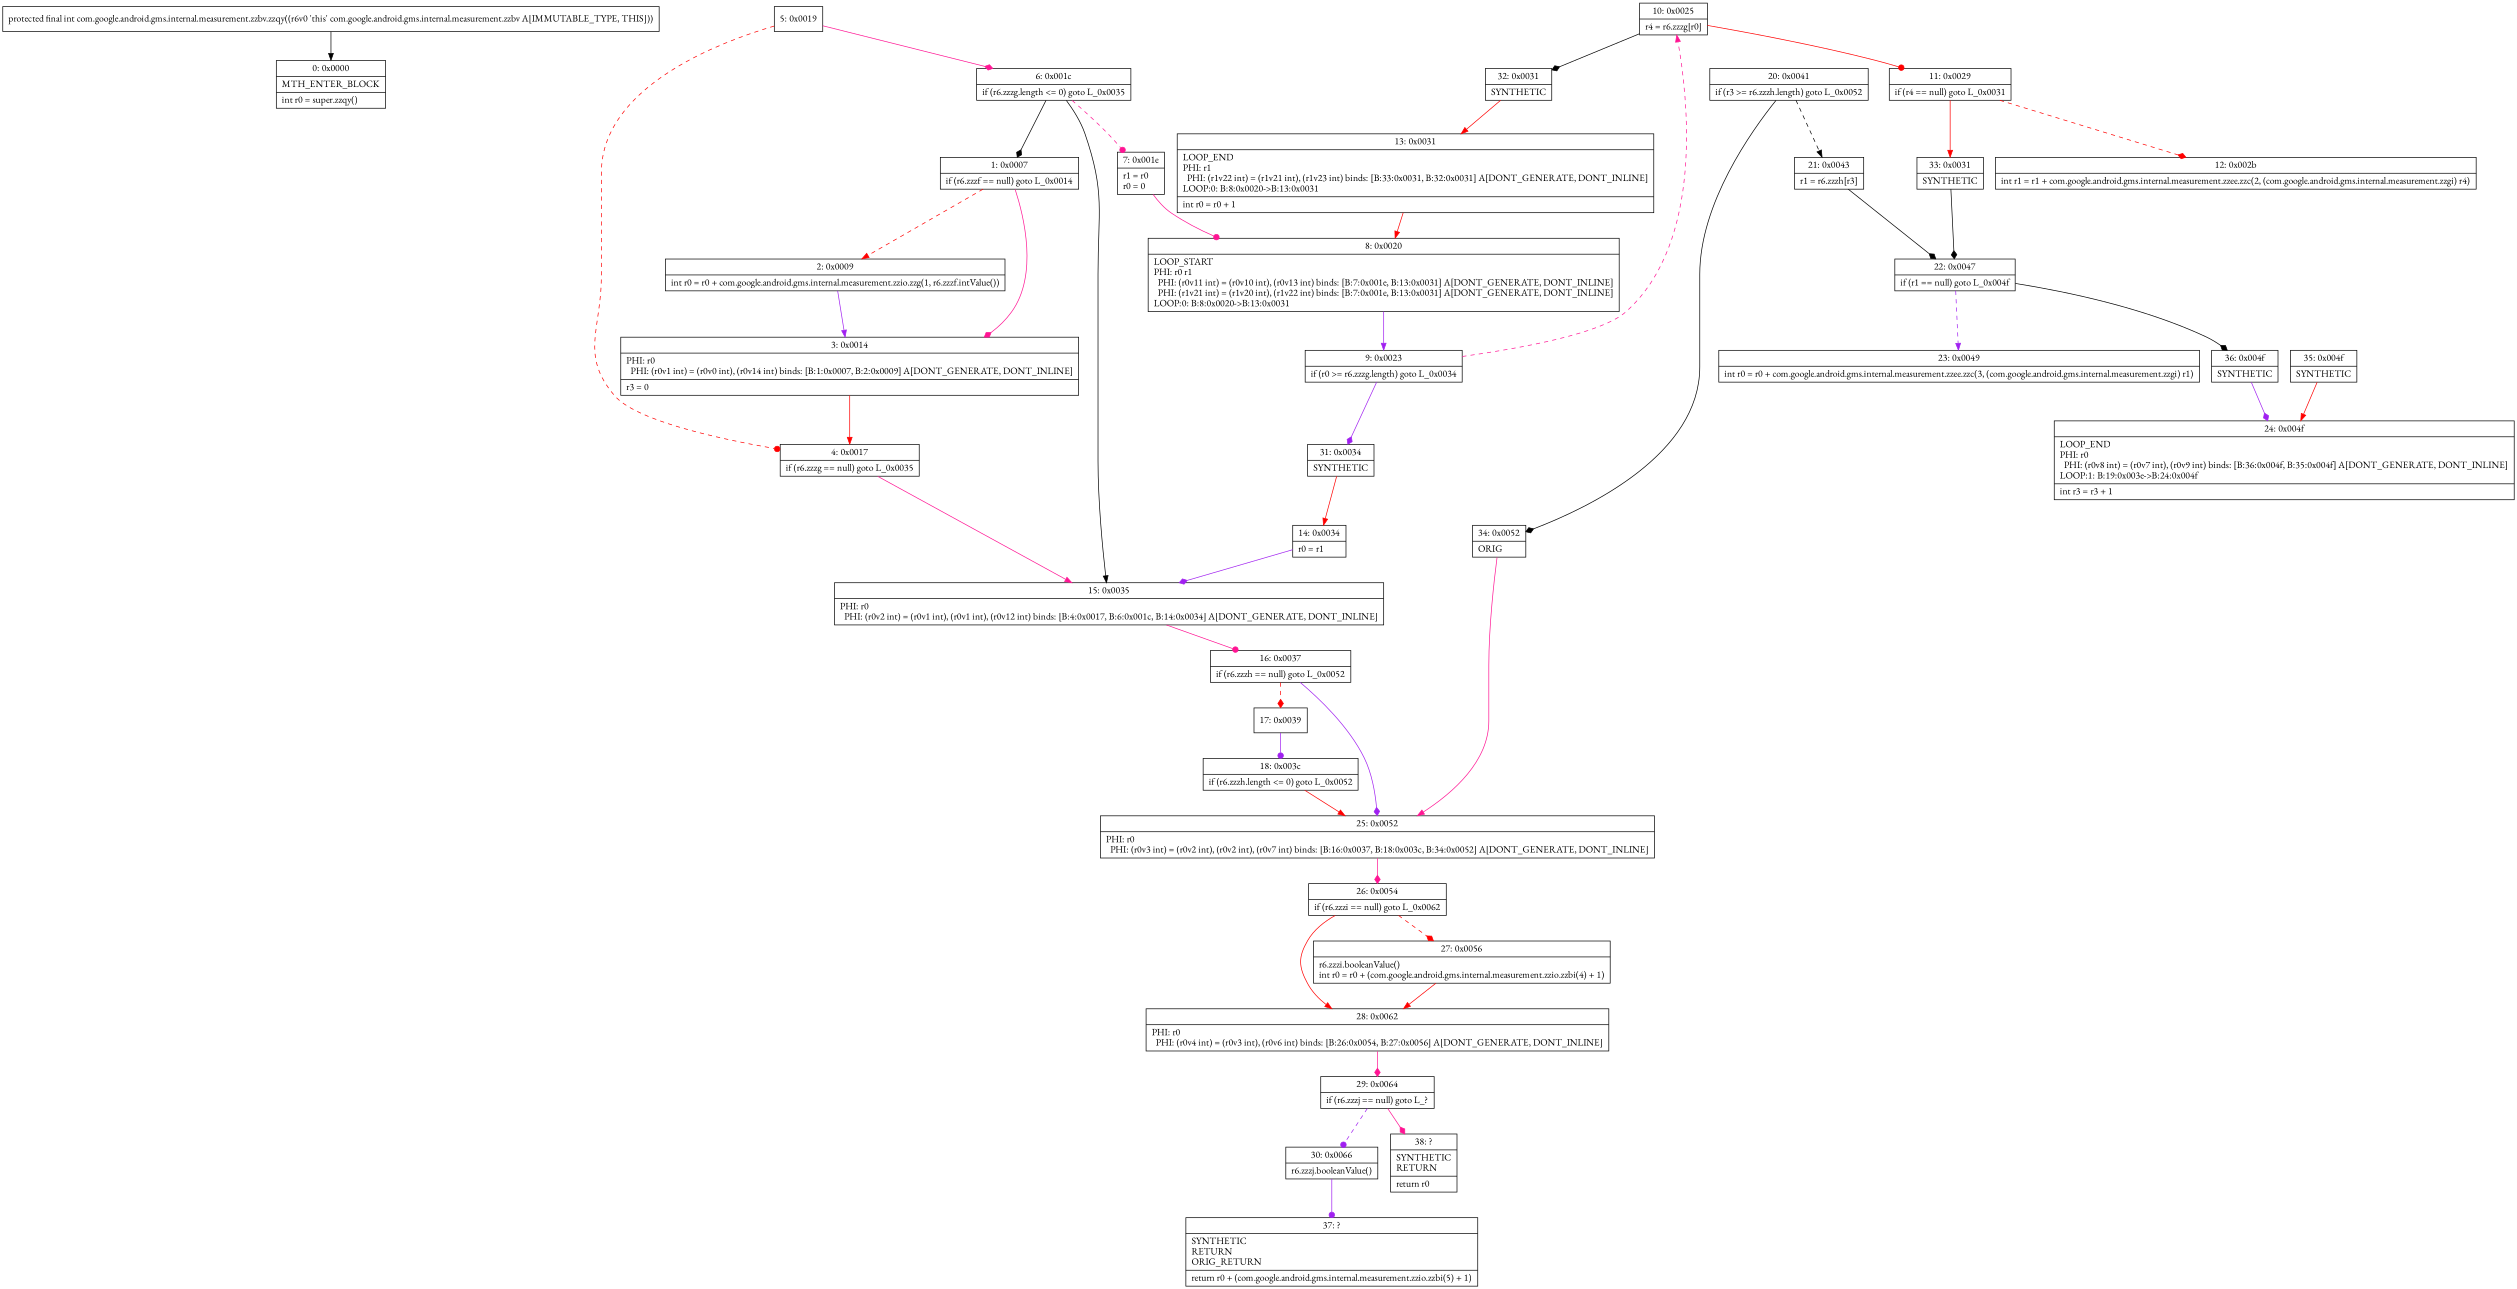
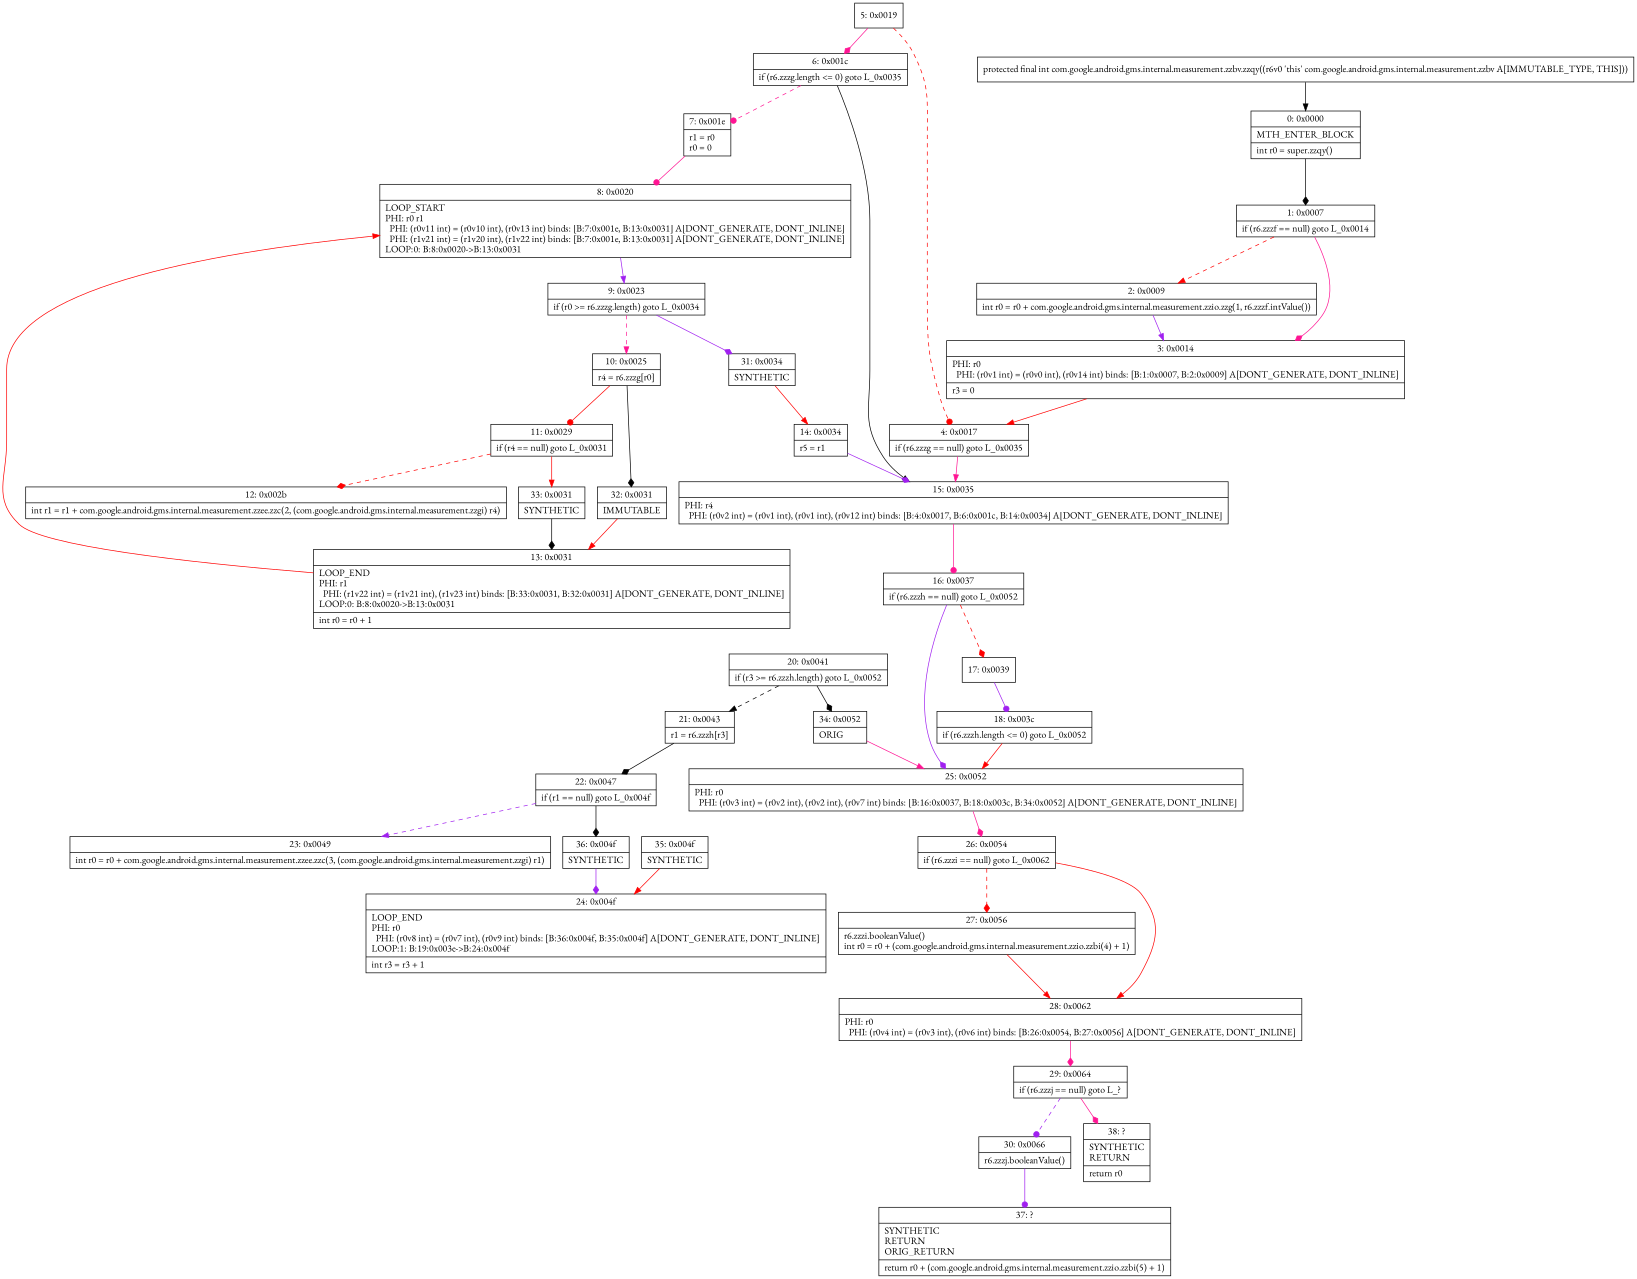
(1519, 92) -> (632, 510)
(1034, 125) -> (1306, 178)
(1952, 220) -> (552, 530)
(1311, 549) -> (812, 448)
(856, 606) -> (700, 505)
